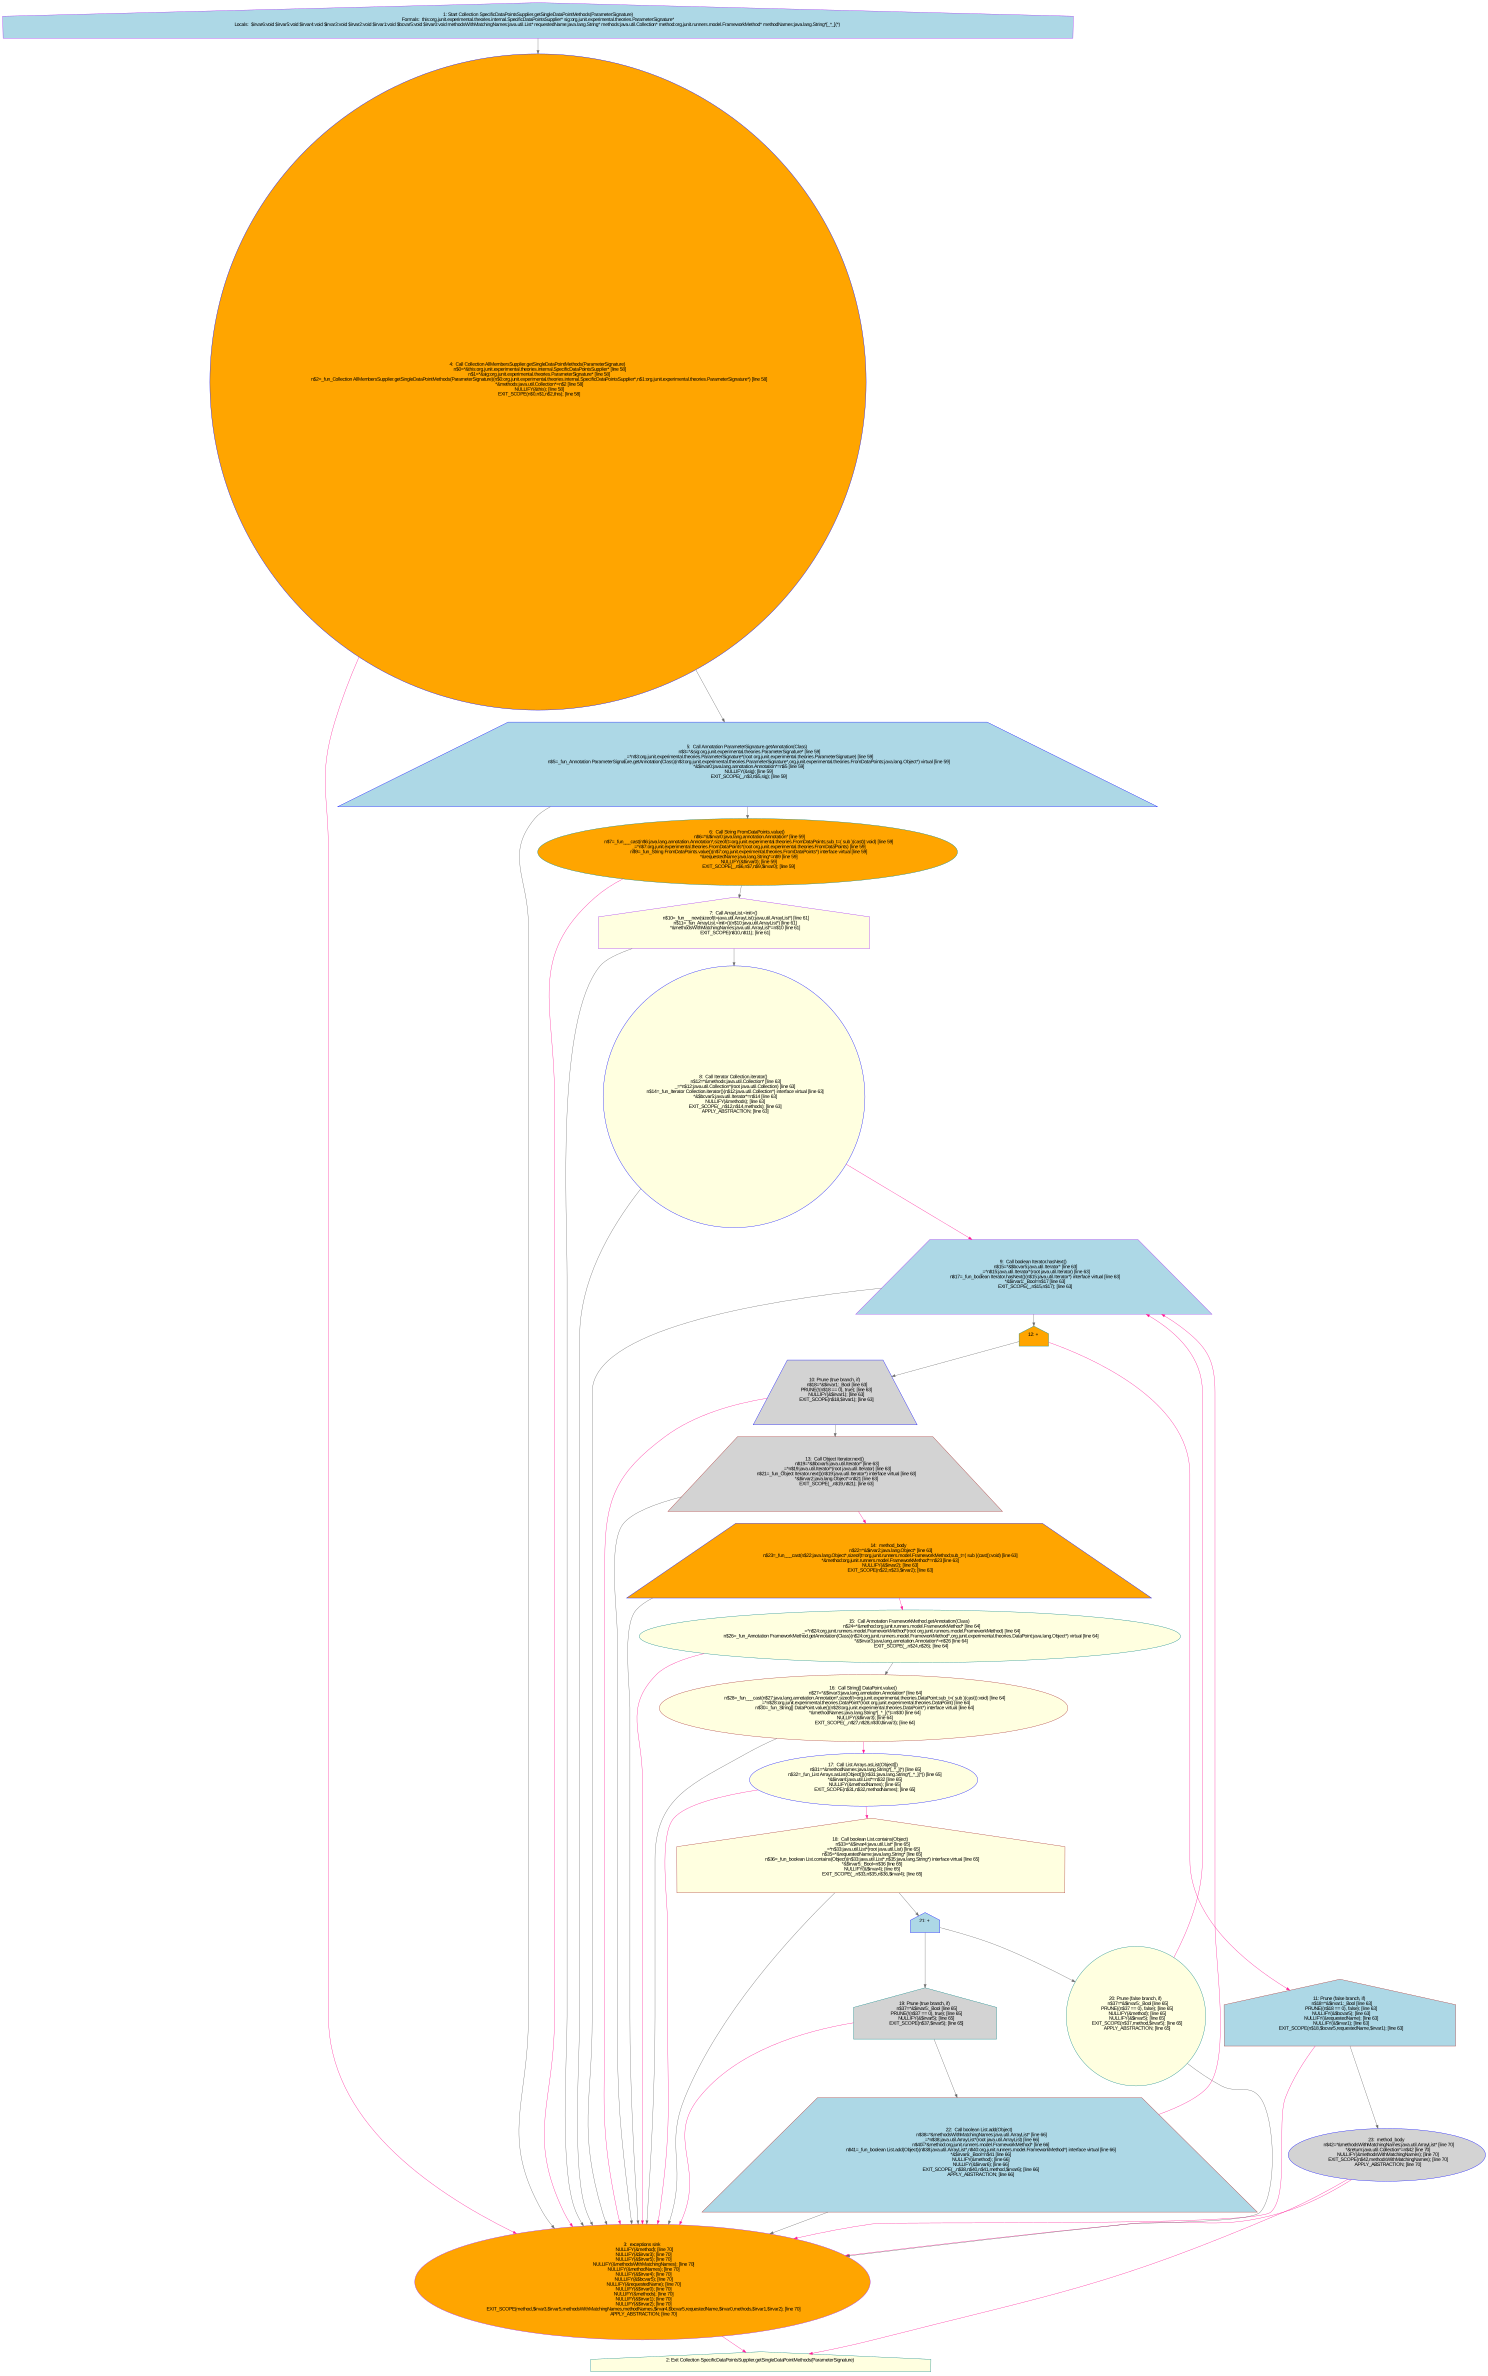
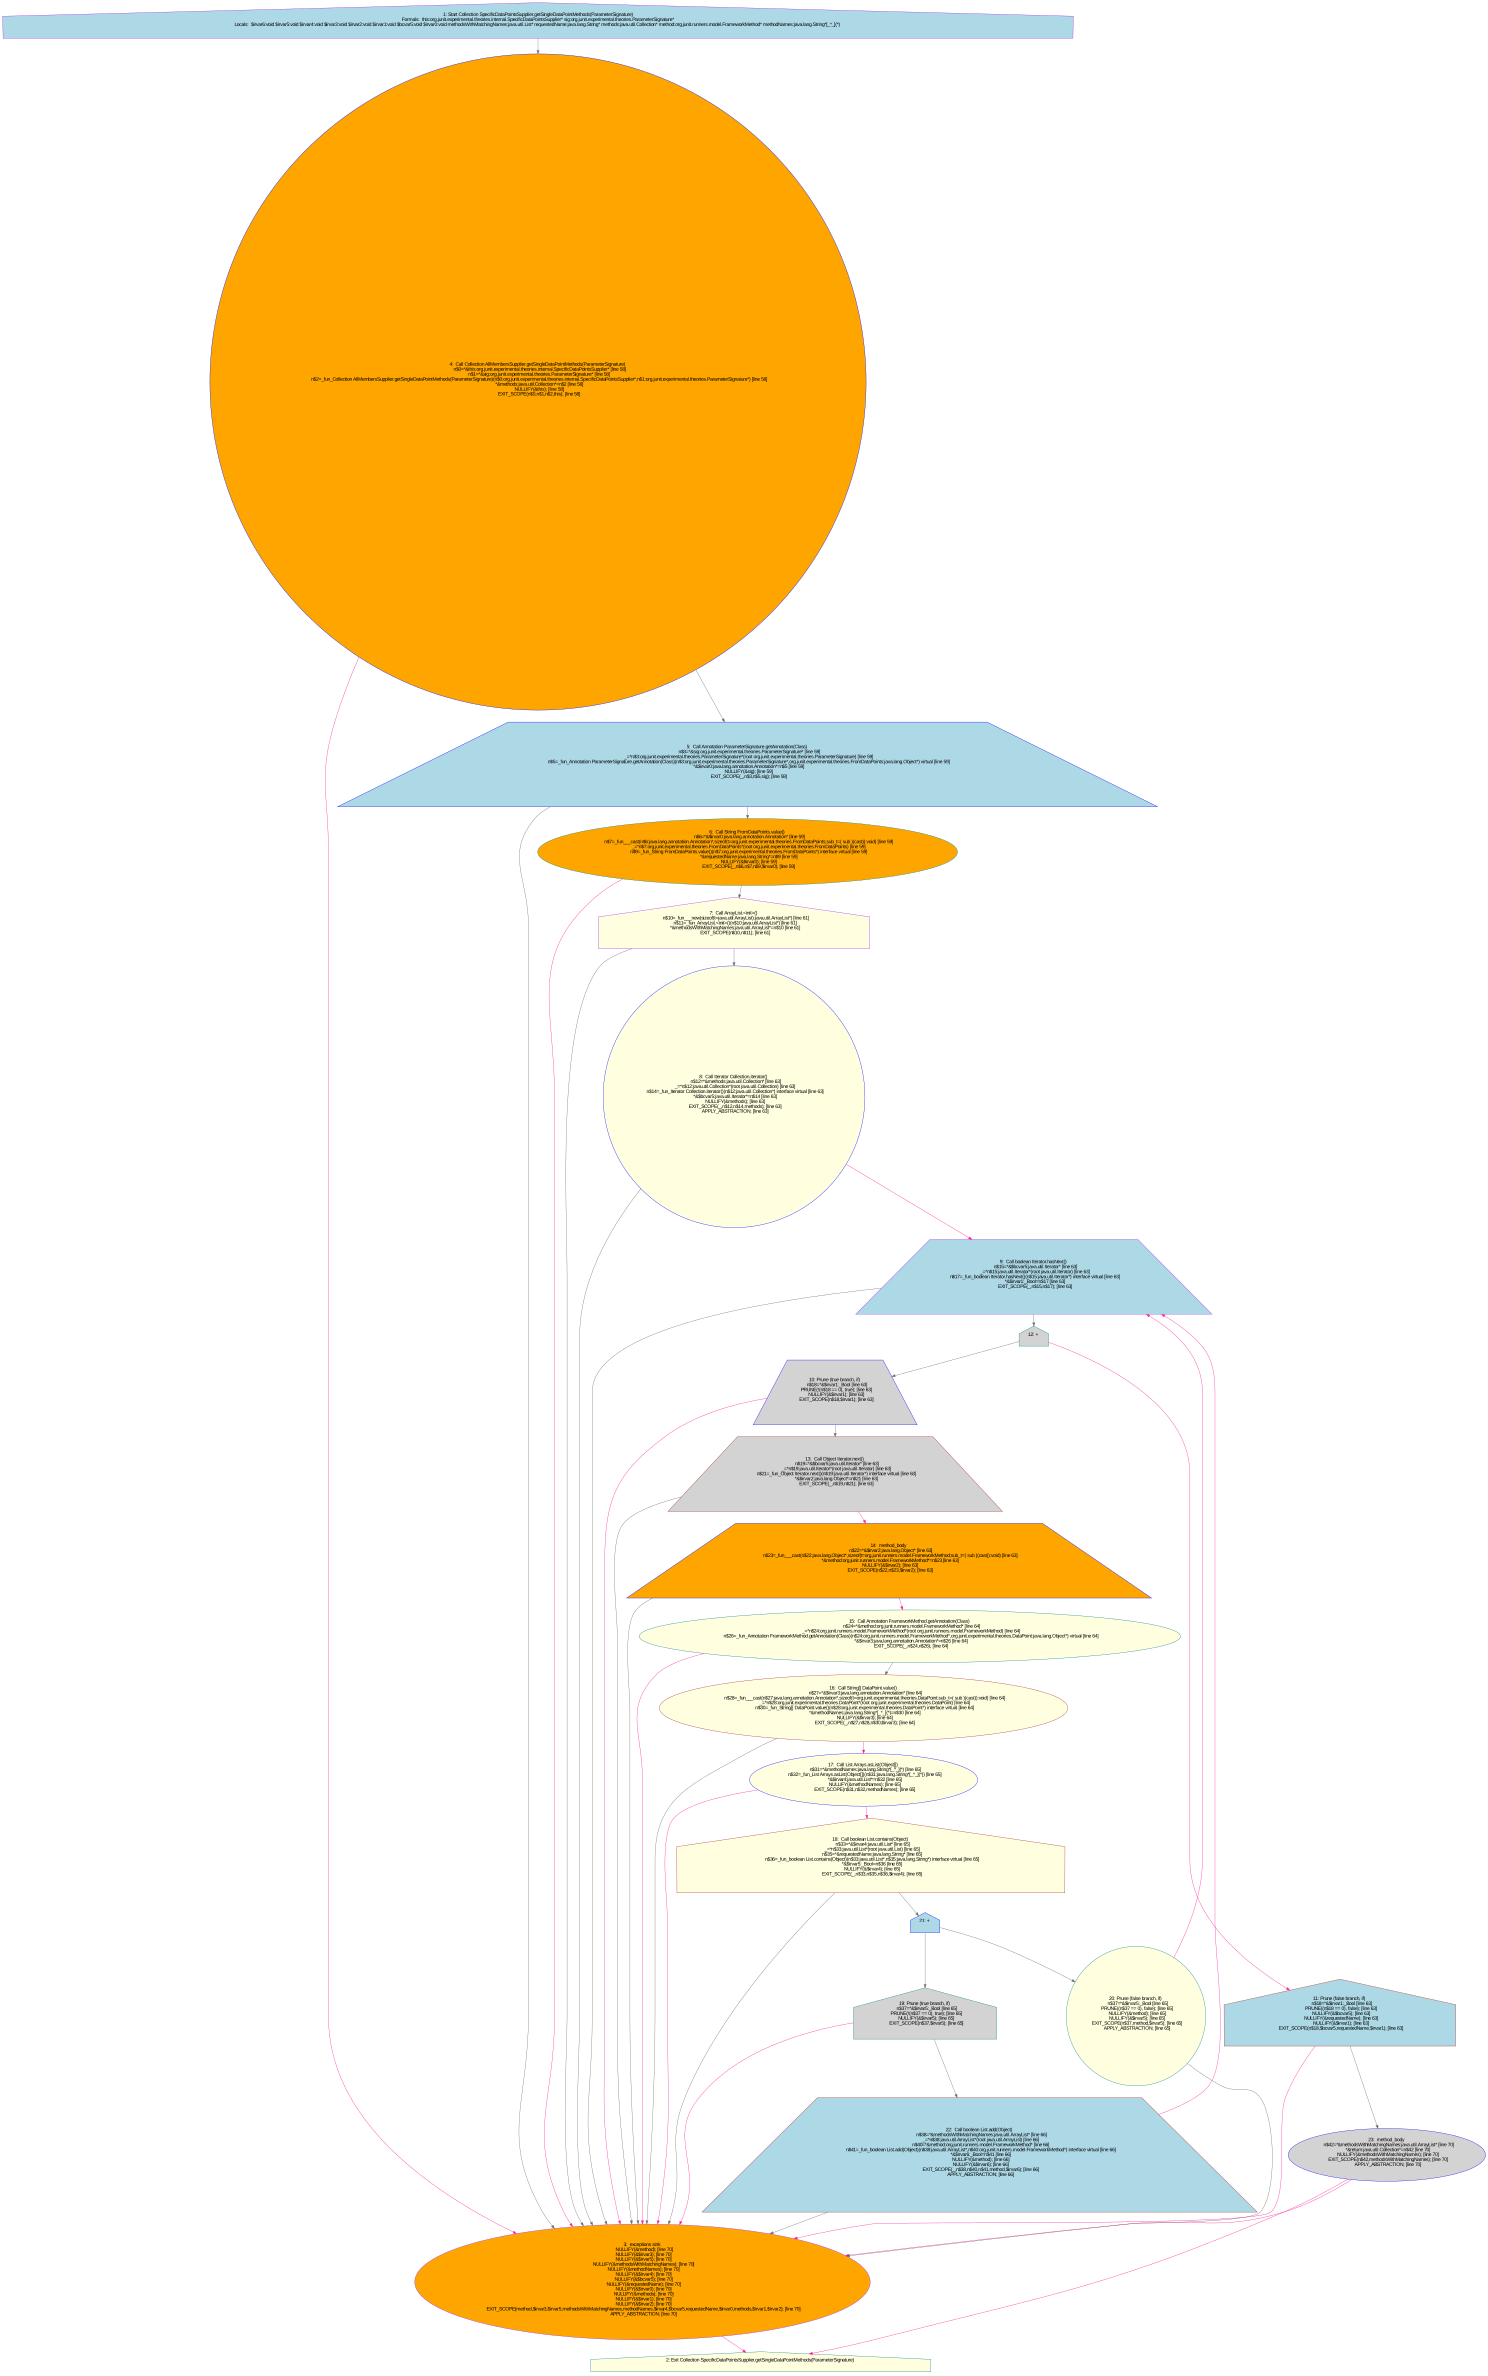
(1034, 1337) -> (1034, 1337)
